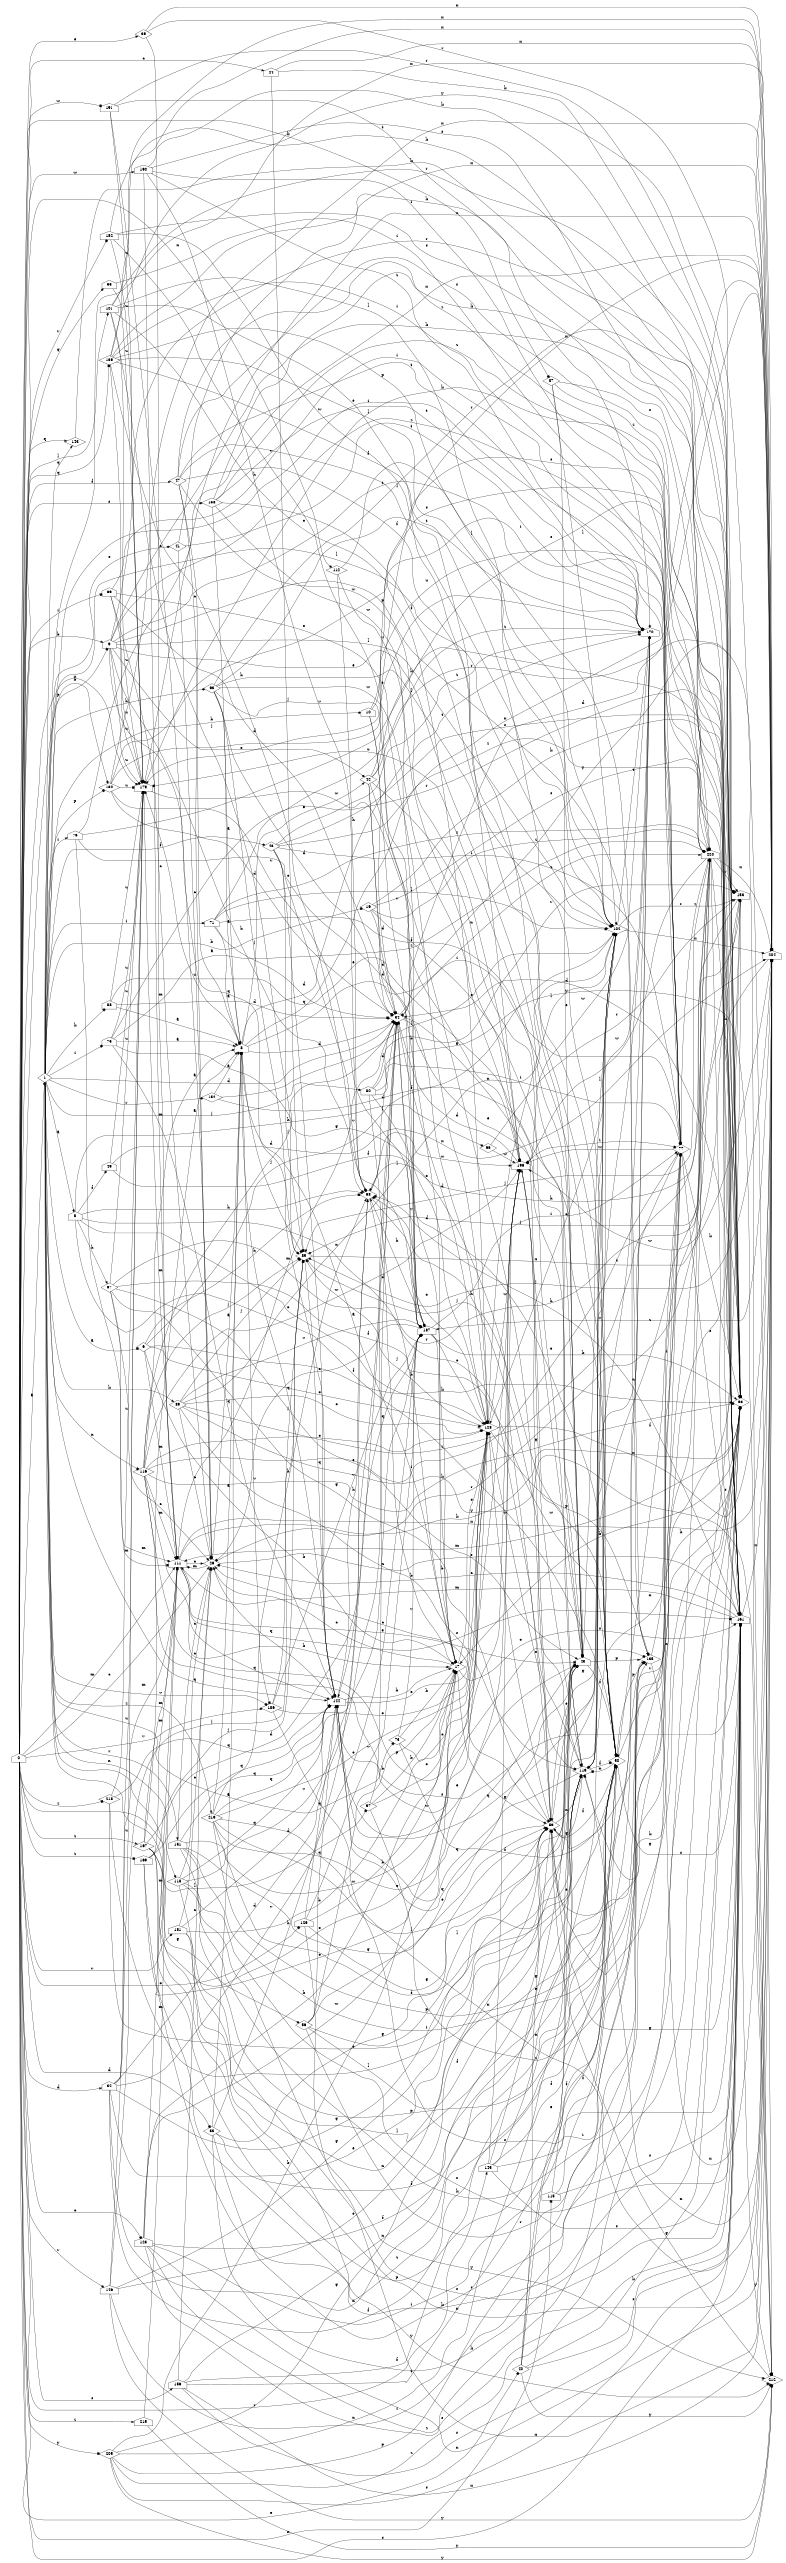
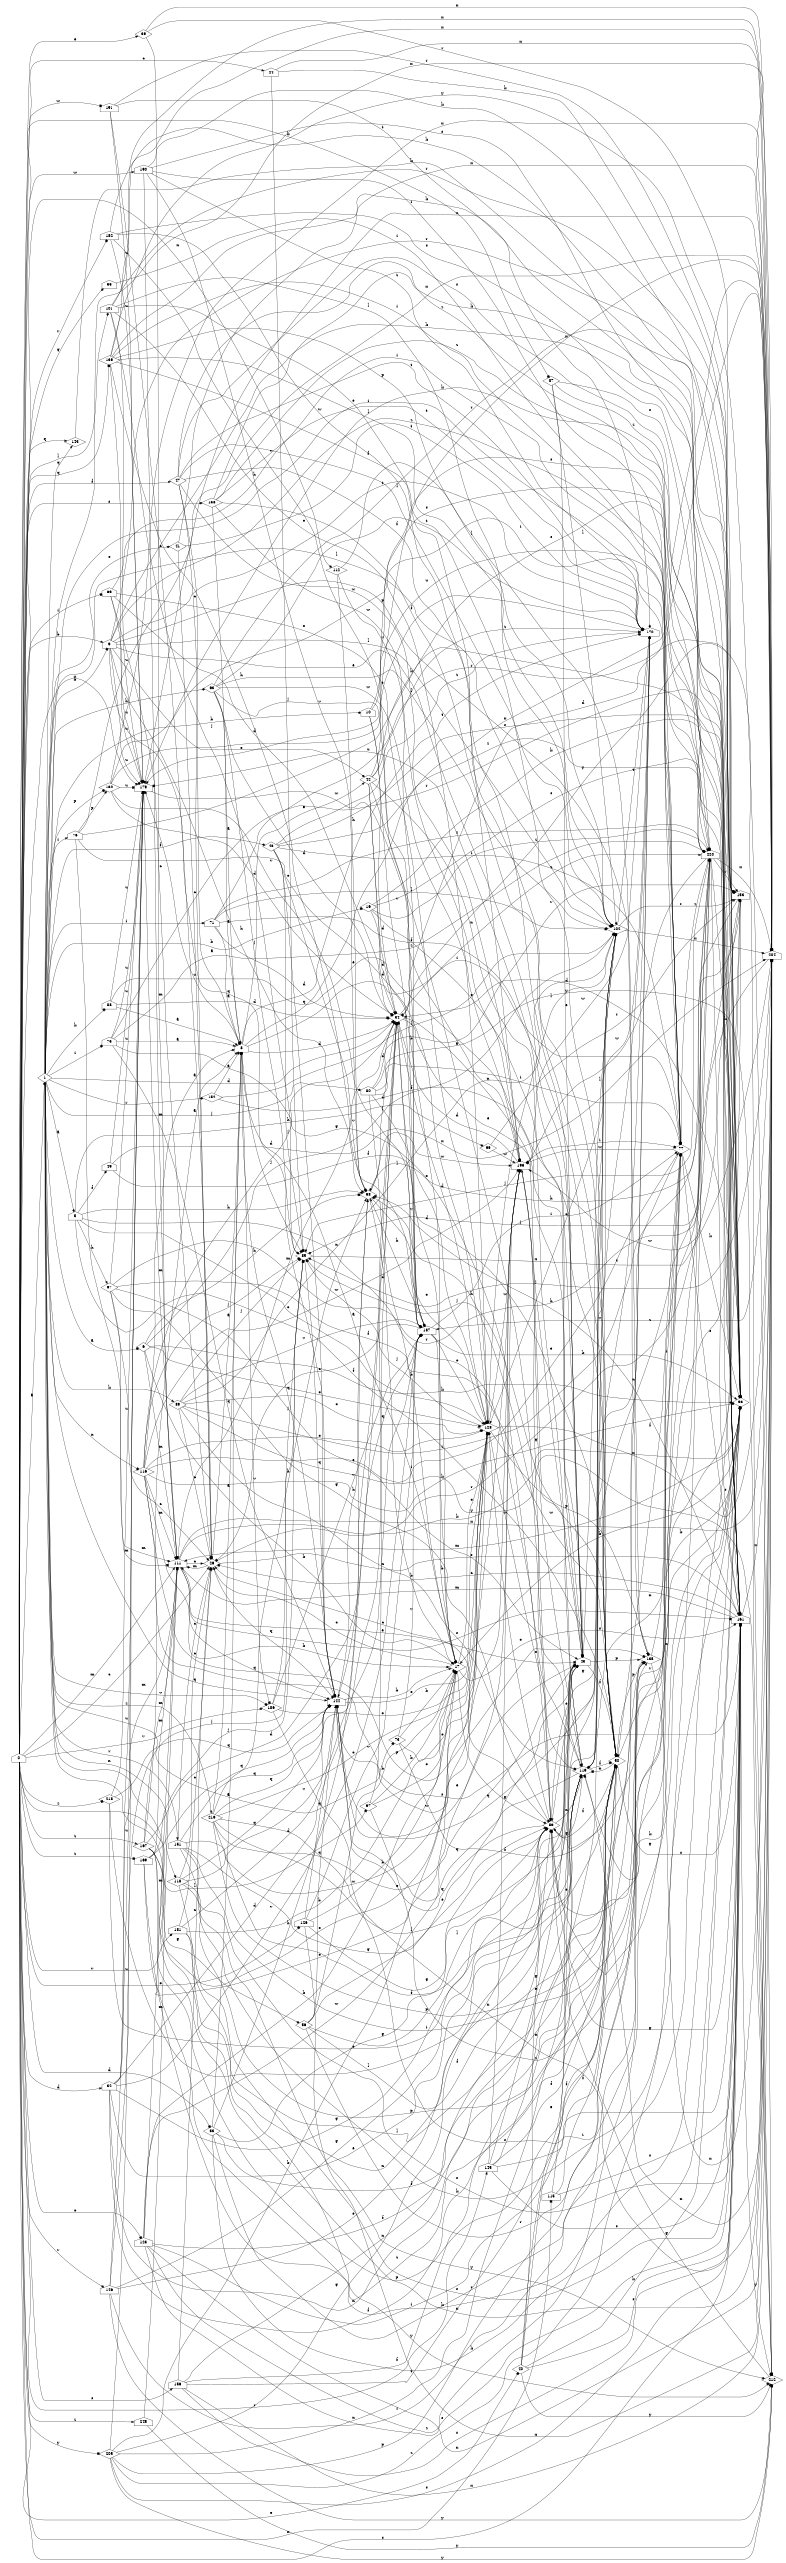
(130, 459) -> (130, 1829)
(27, 1160) -> (91, 813)
(144, 2422) -> (144, 2422)
